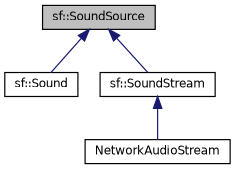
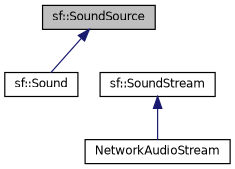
(133, 56) -> none
